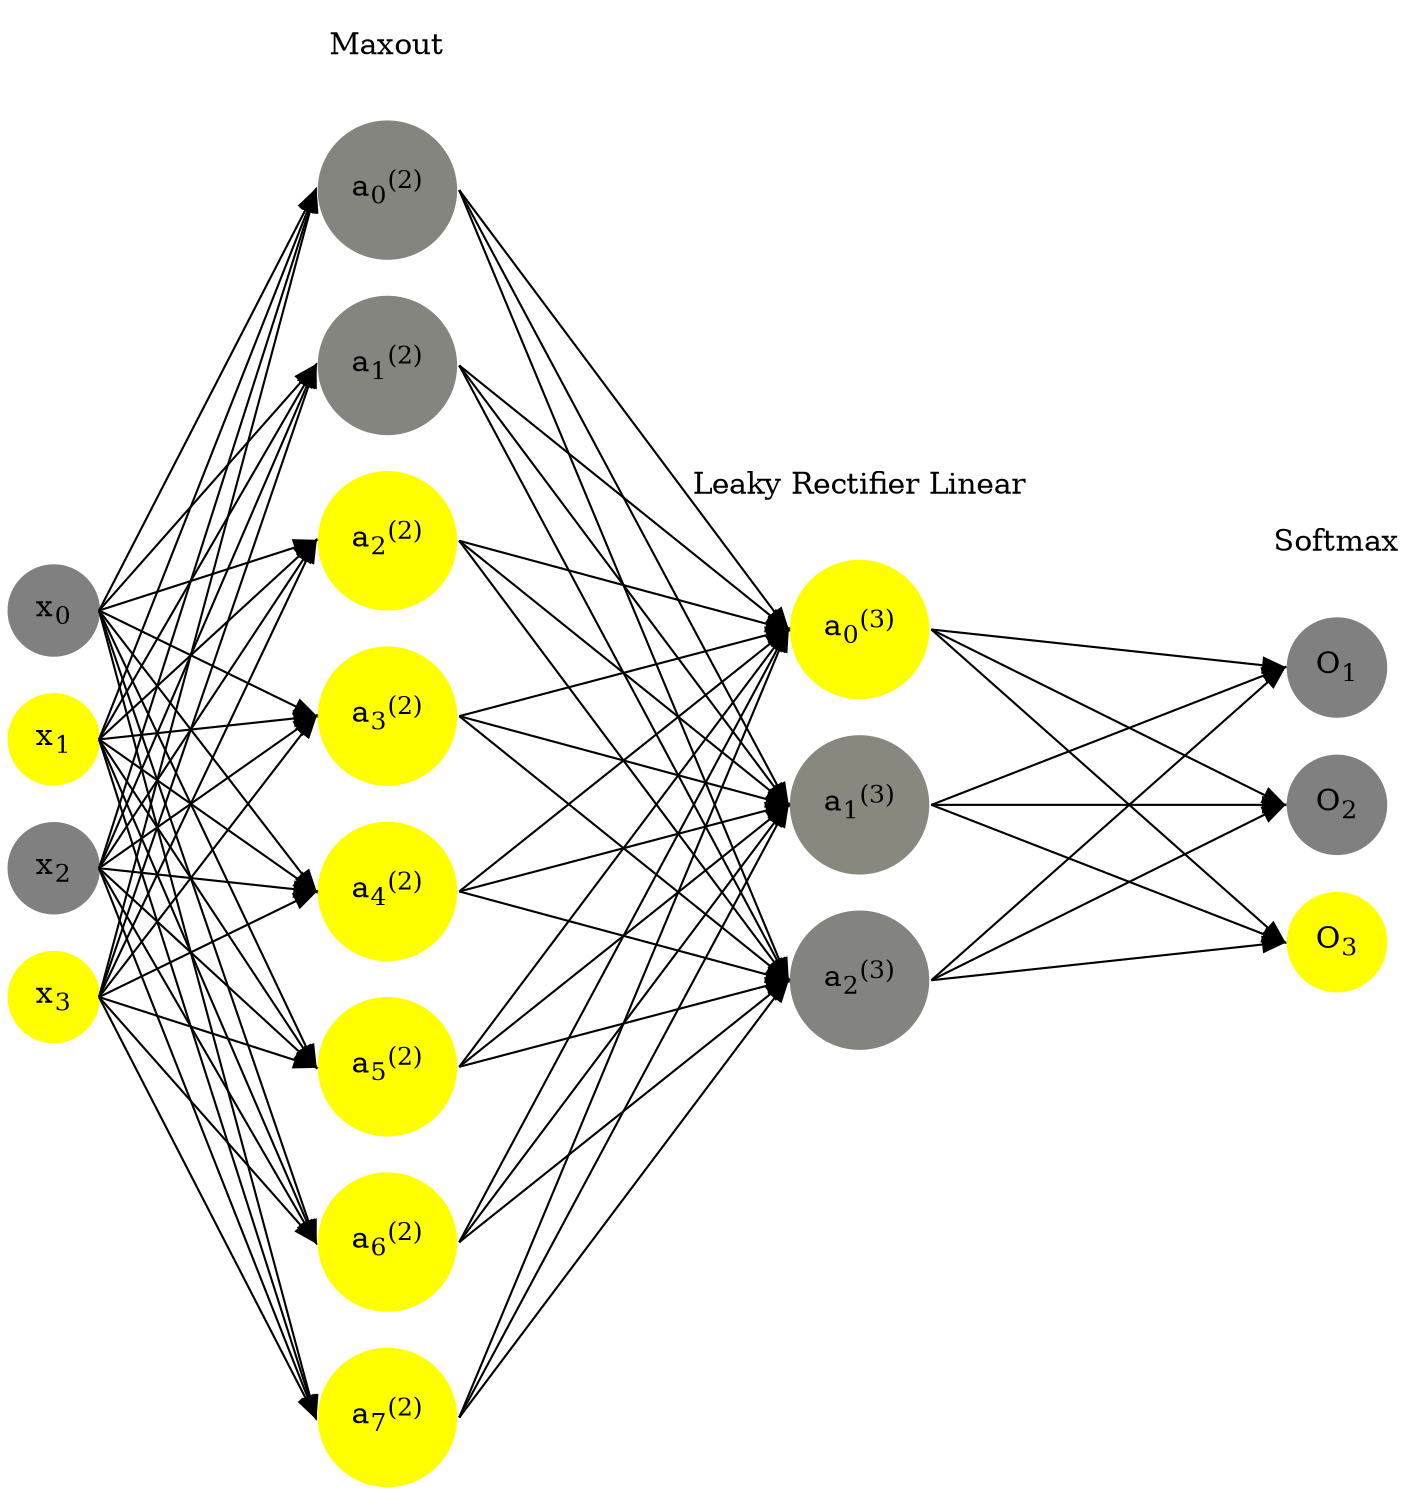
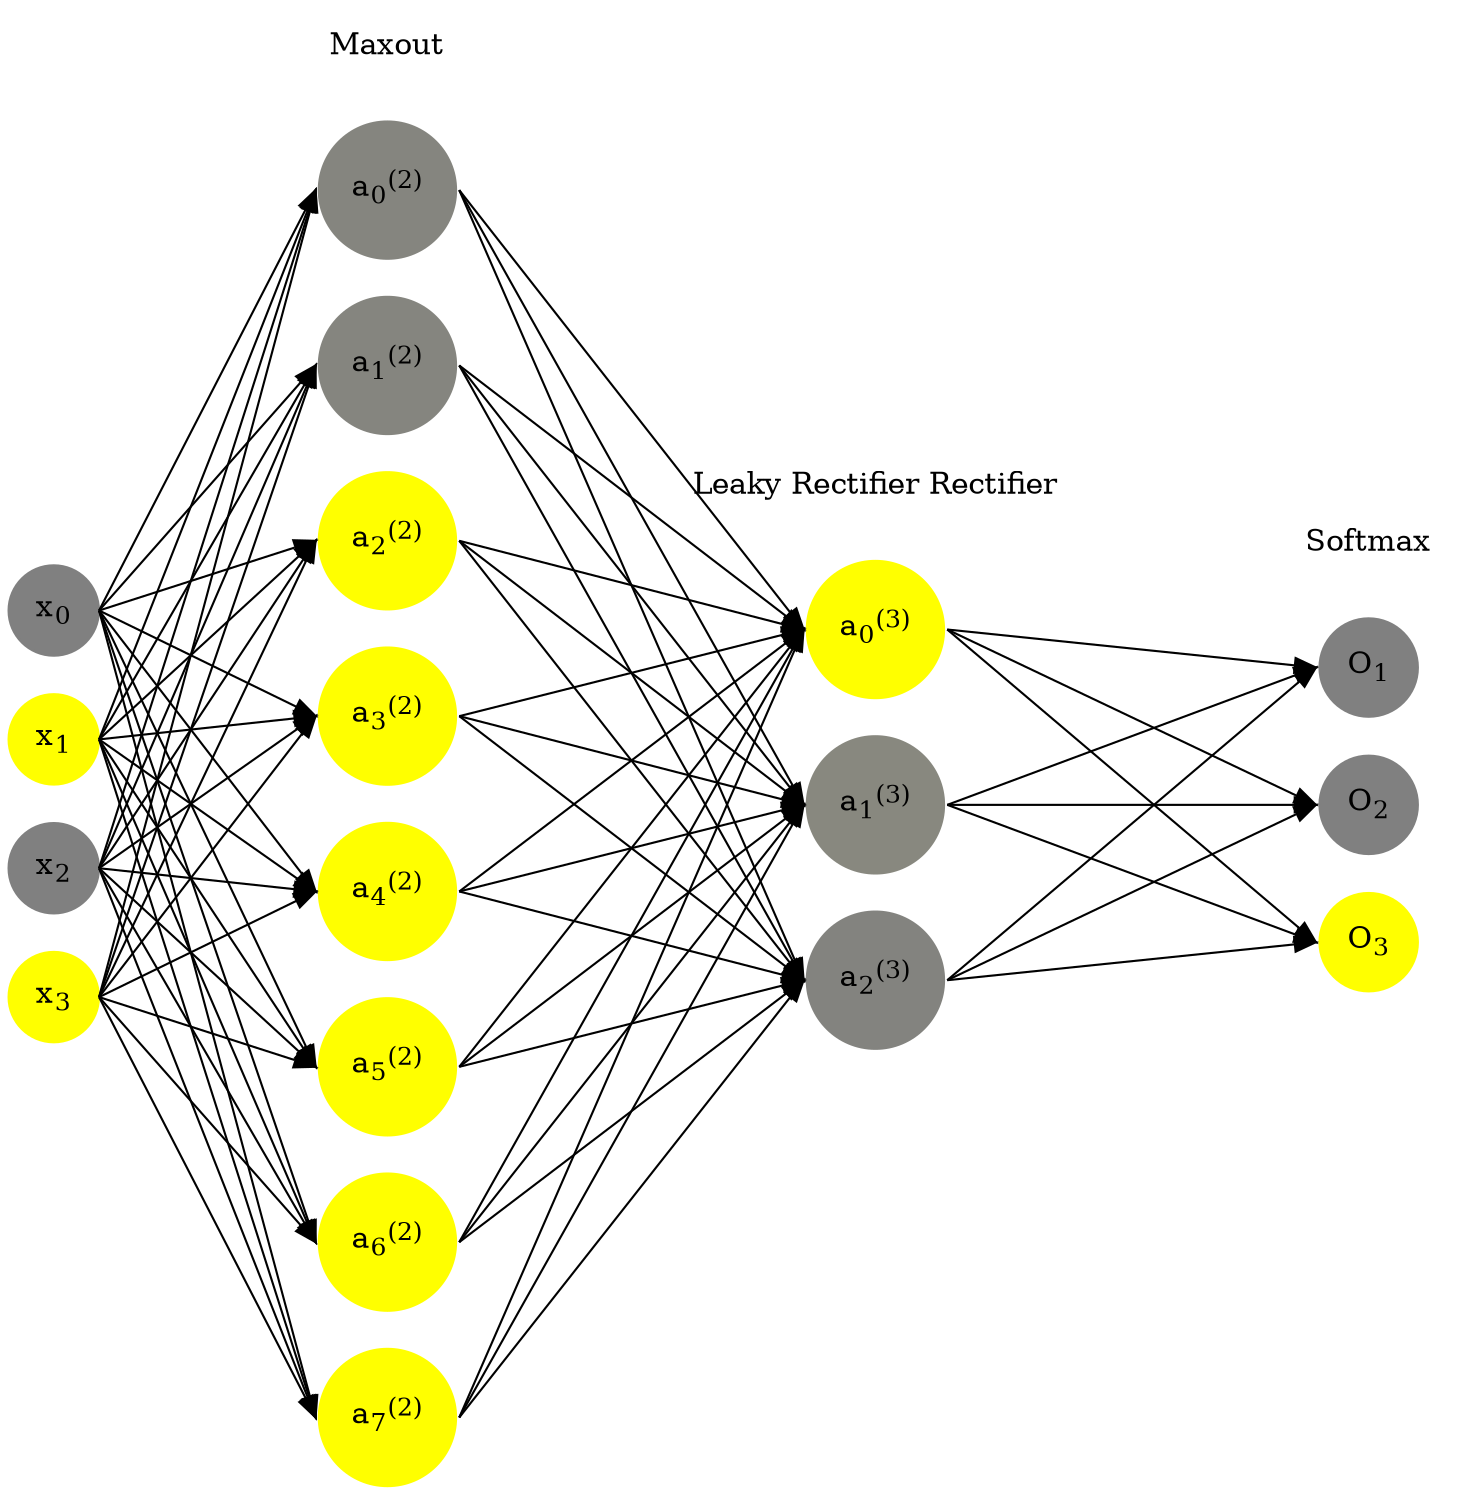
(860, 486) -> (875, 486)
